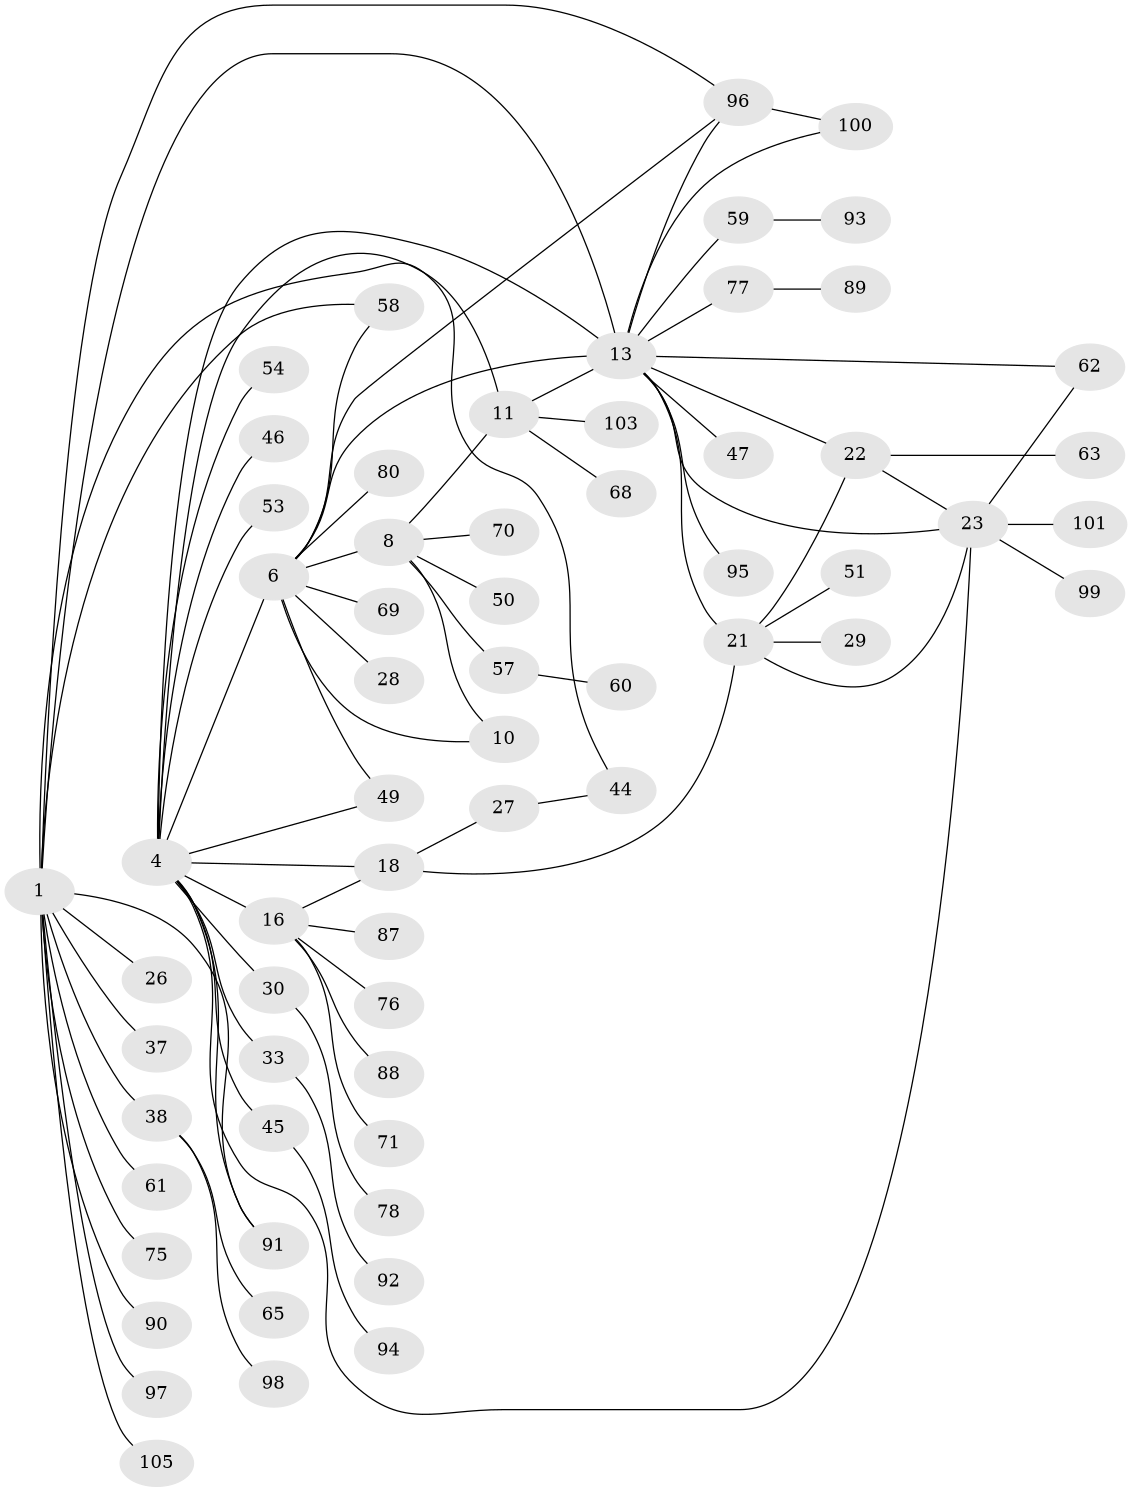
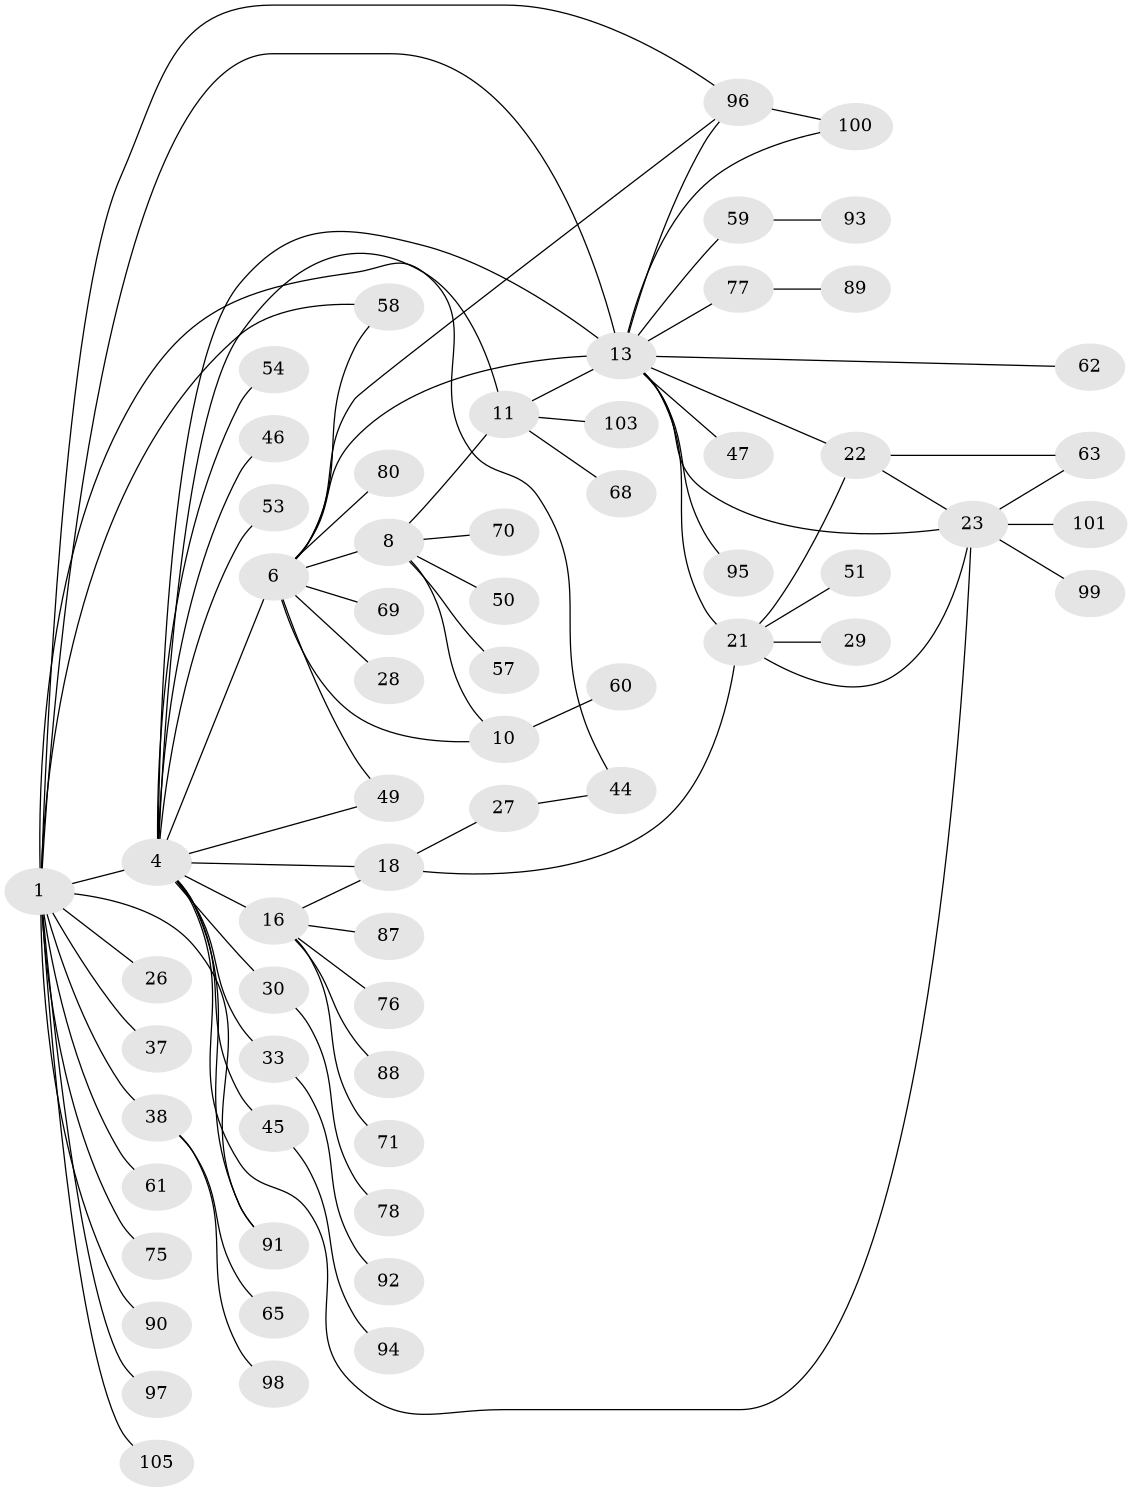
(1031, 446) -> (1032, 490)
(563, 679) -> (563, 713)
none -> (98, 877)
